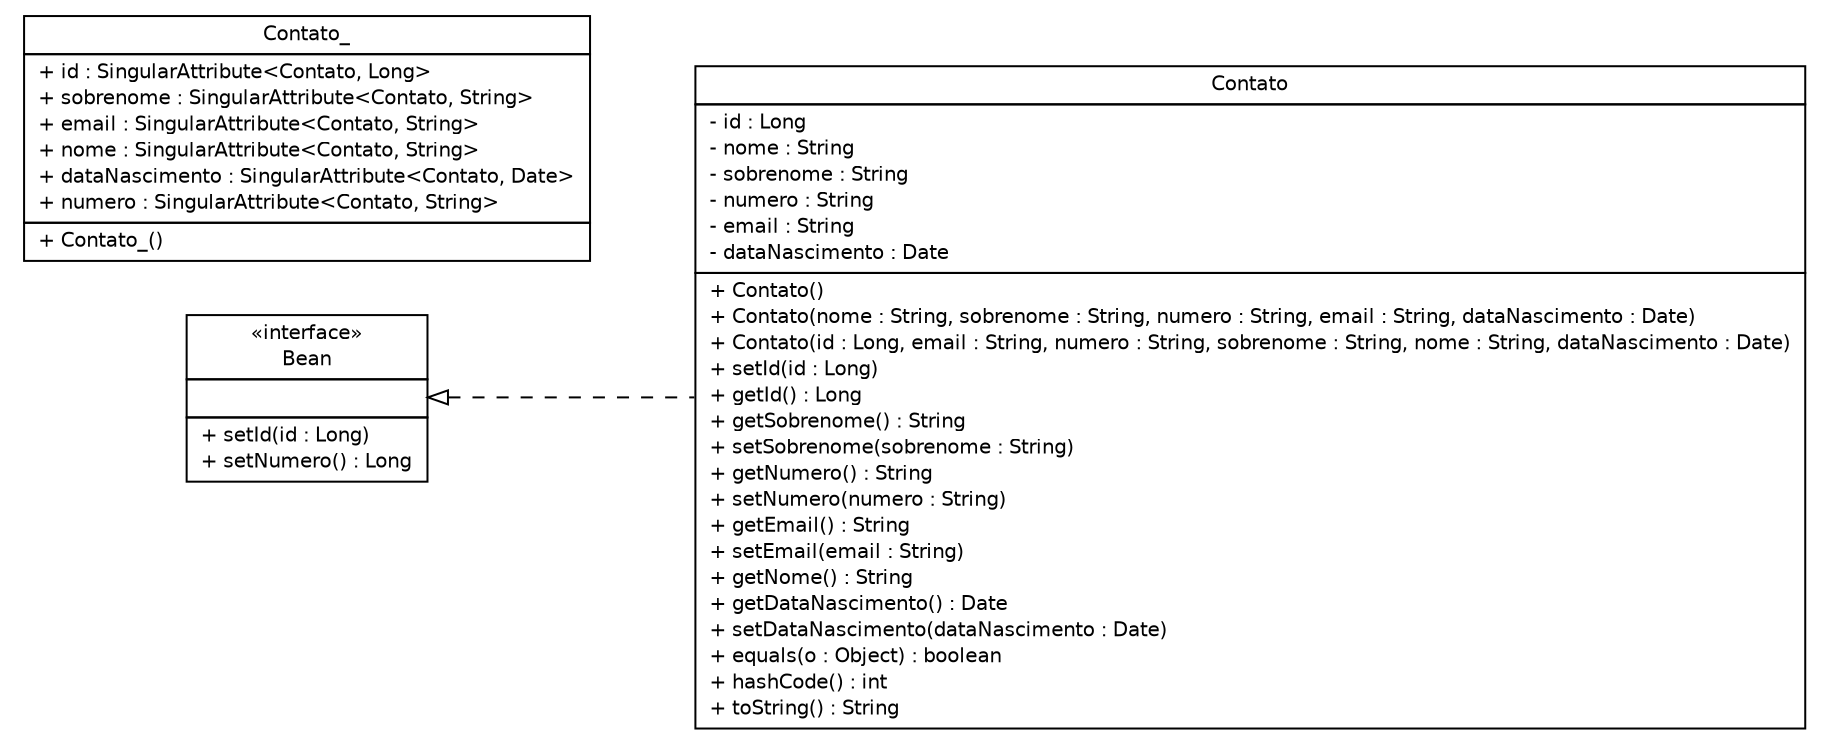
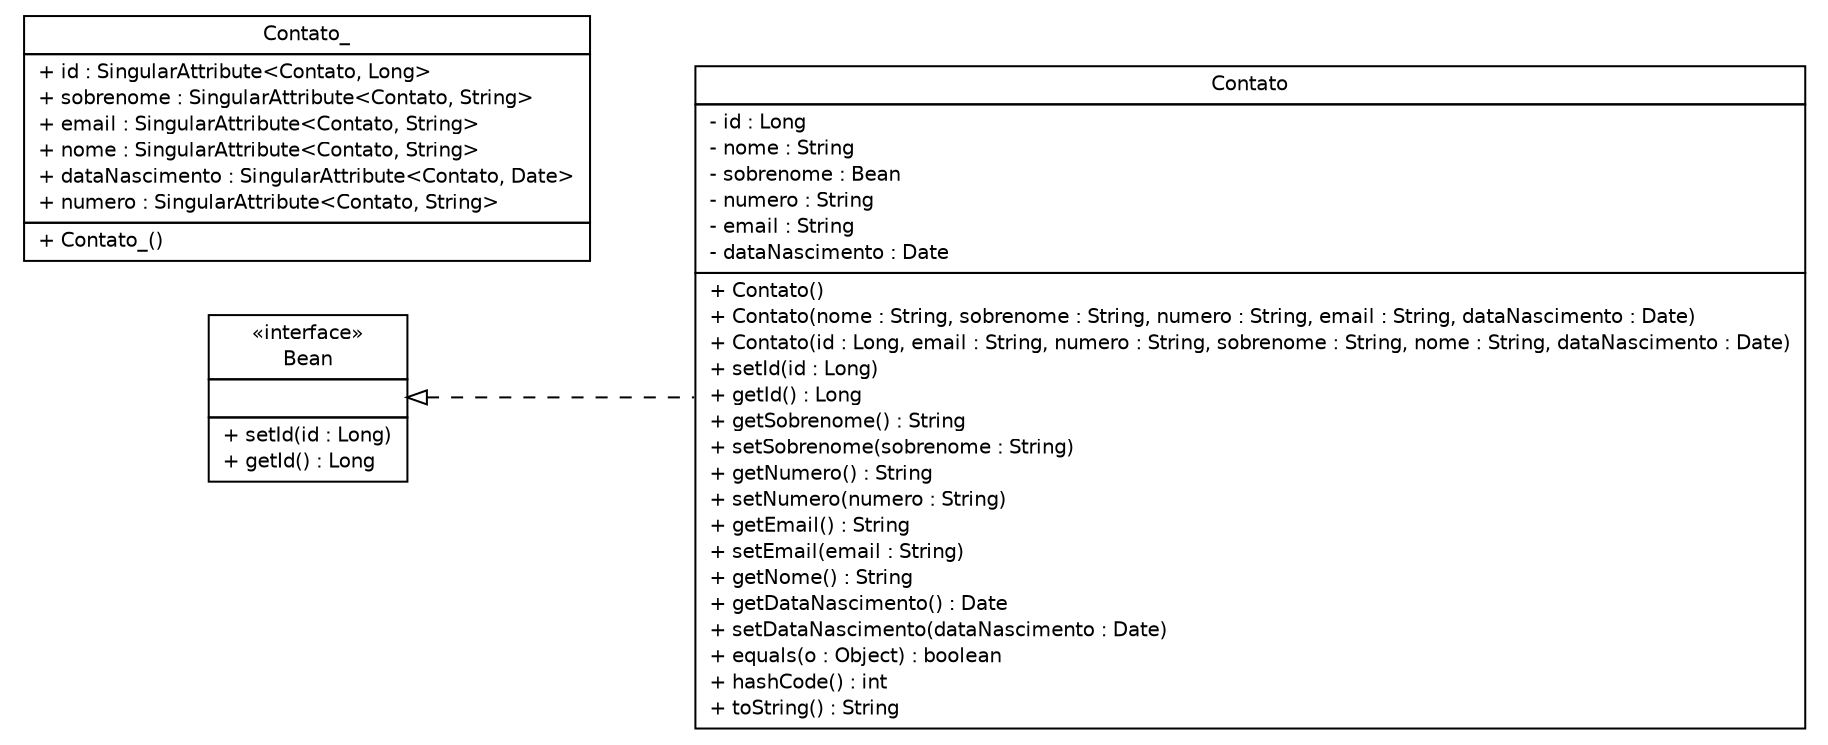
(810, 175) -> (806, 175)
(307, 462) -> (299, 462)
